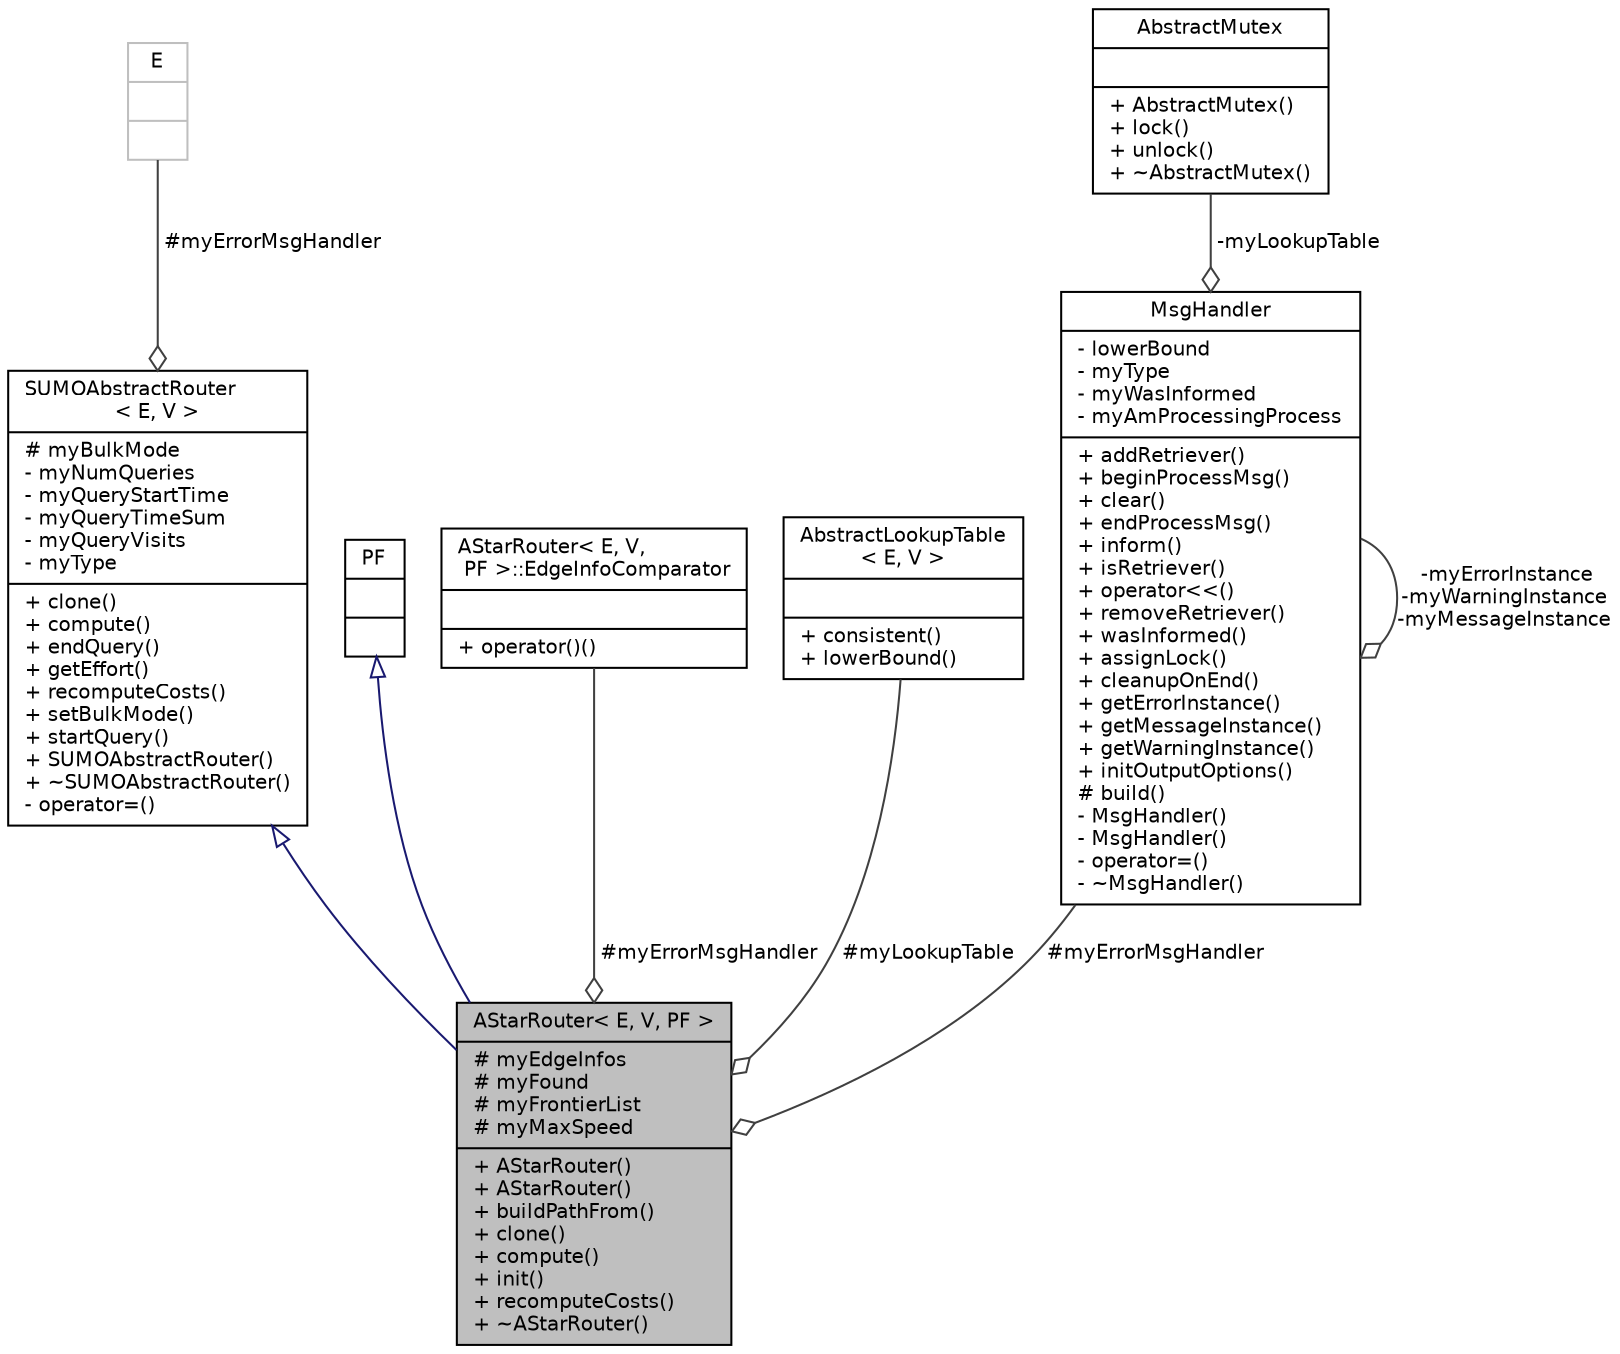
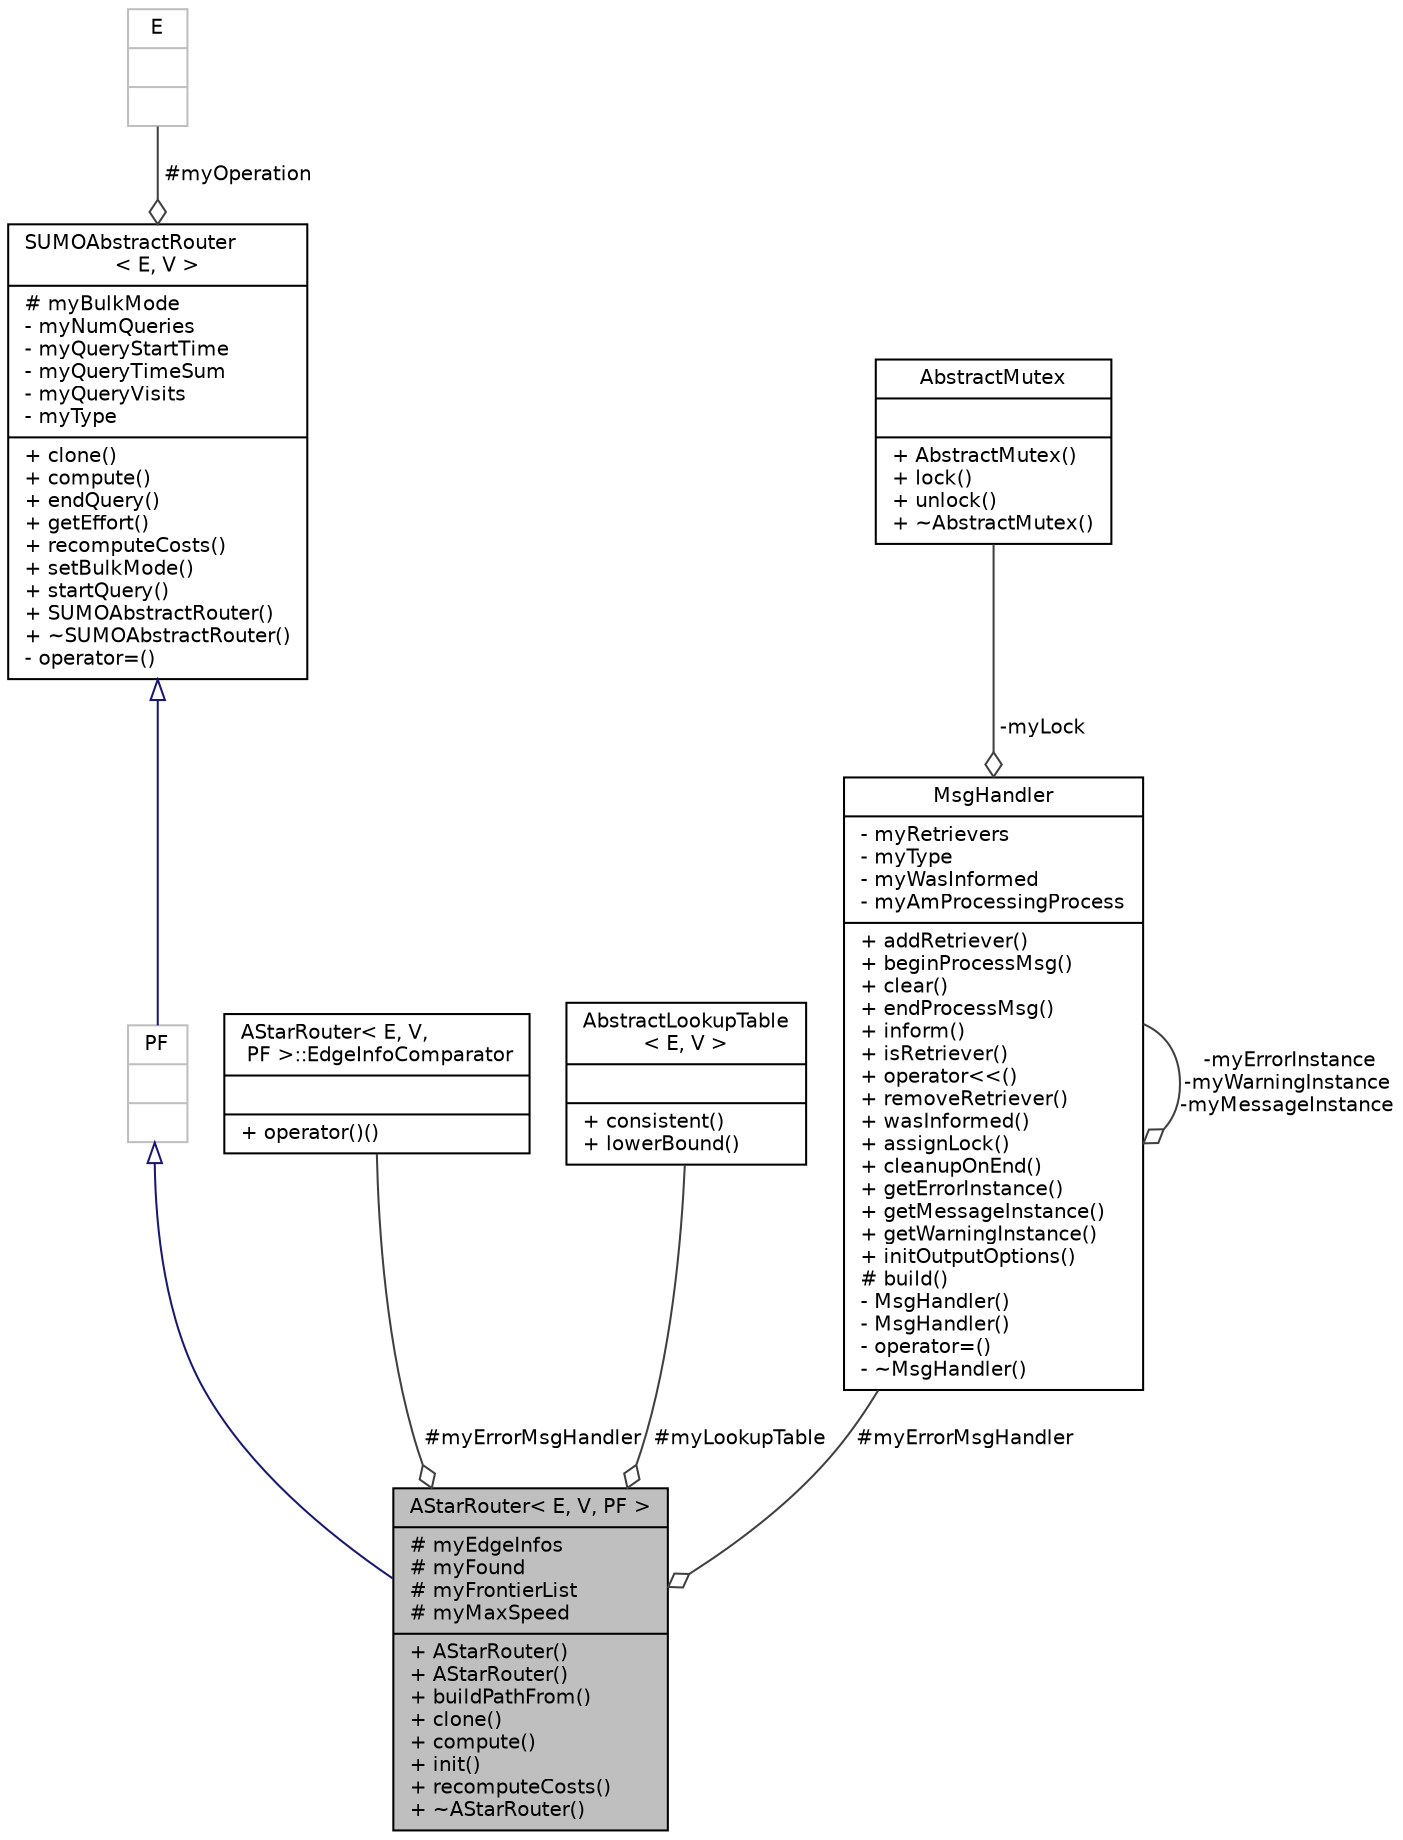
(269, 243) -> (236, 175)
(1296, 243) -> (1041, 728)
(1144, 349) -> (935, 835)
(375, 598) -> (158, 1084)
(364, 952) -> (158, 863)
